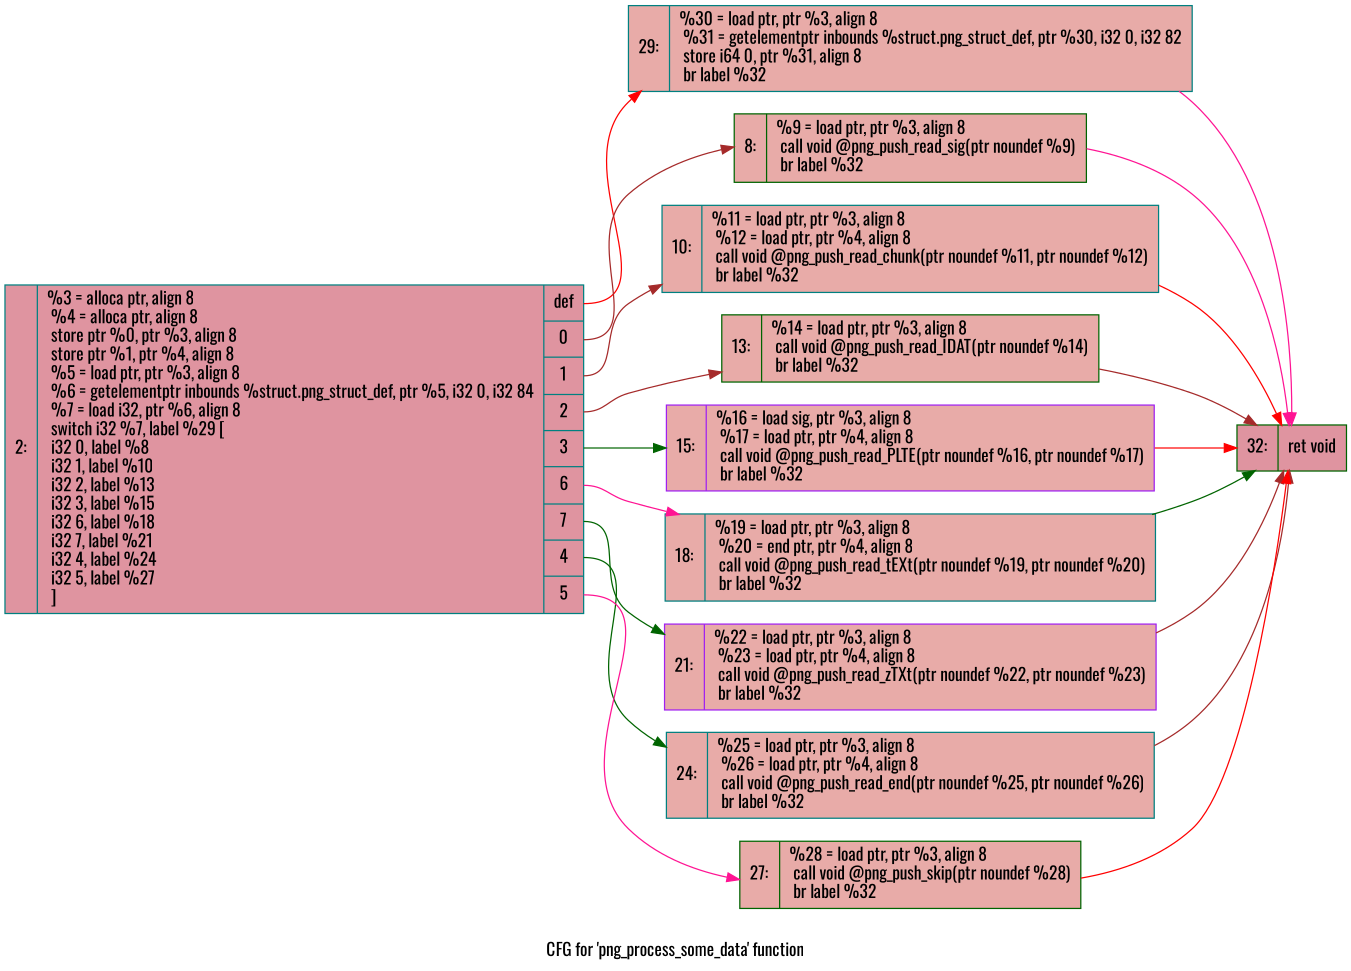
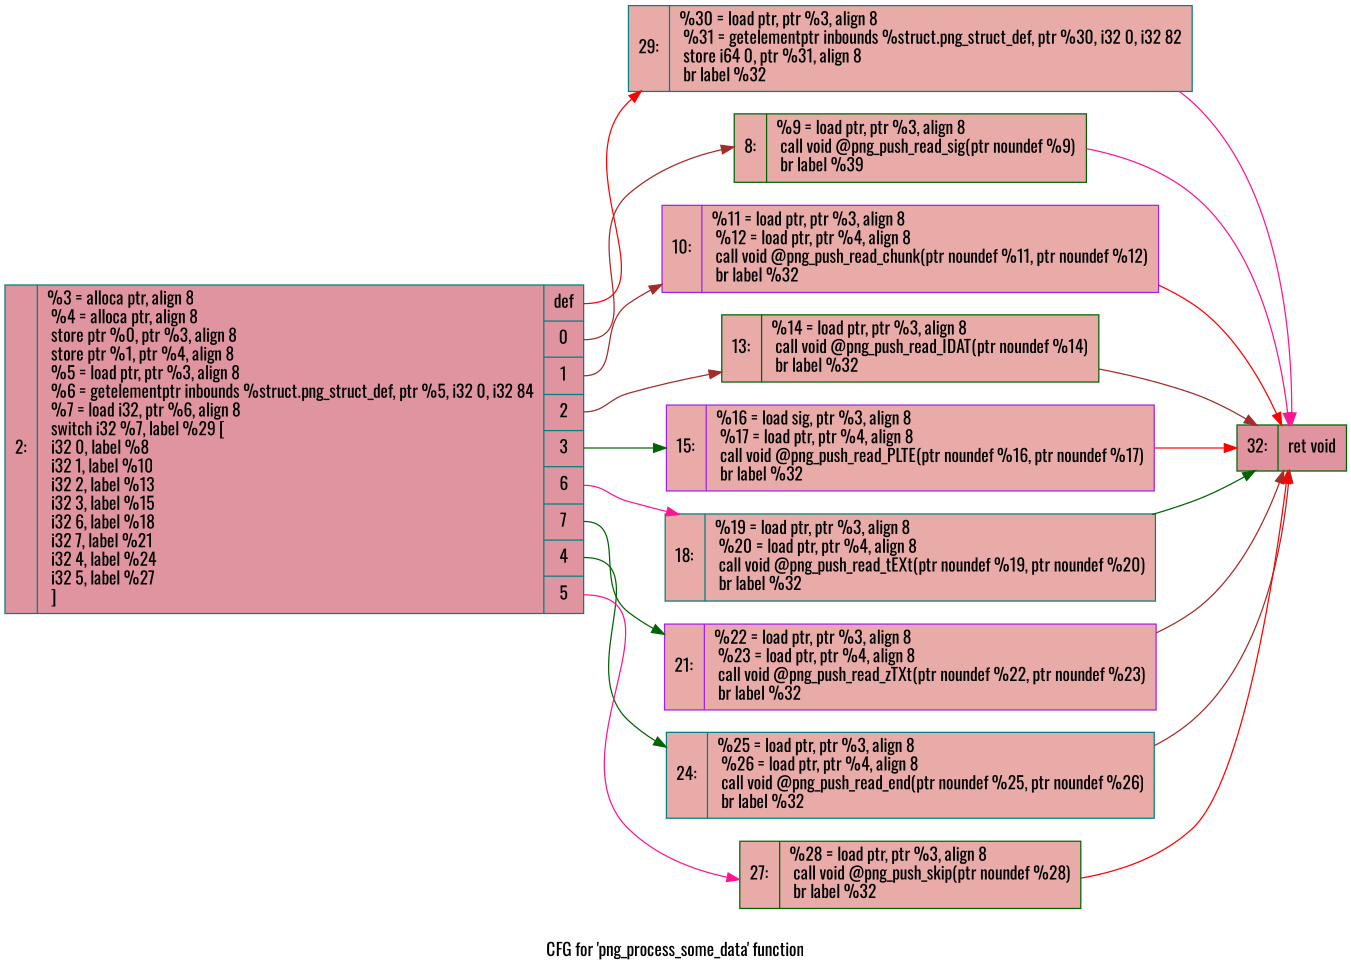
(820, 166) -> (820, 166)
(910, 249) -> (910, 249)
(814, 548) -> (816, 548)
